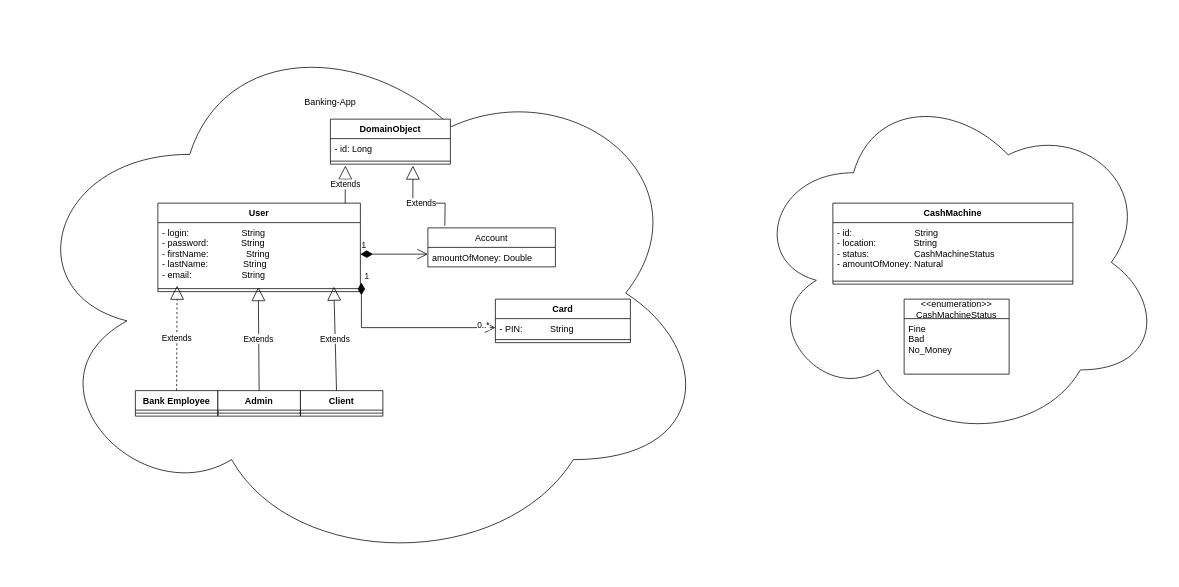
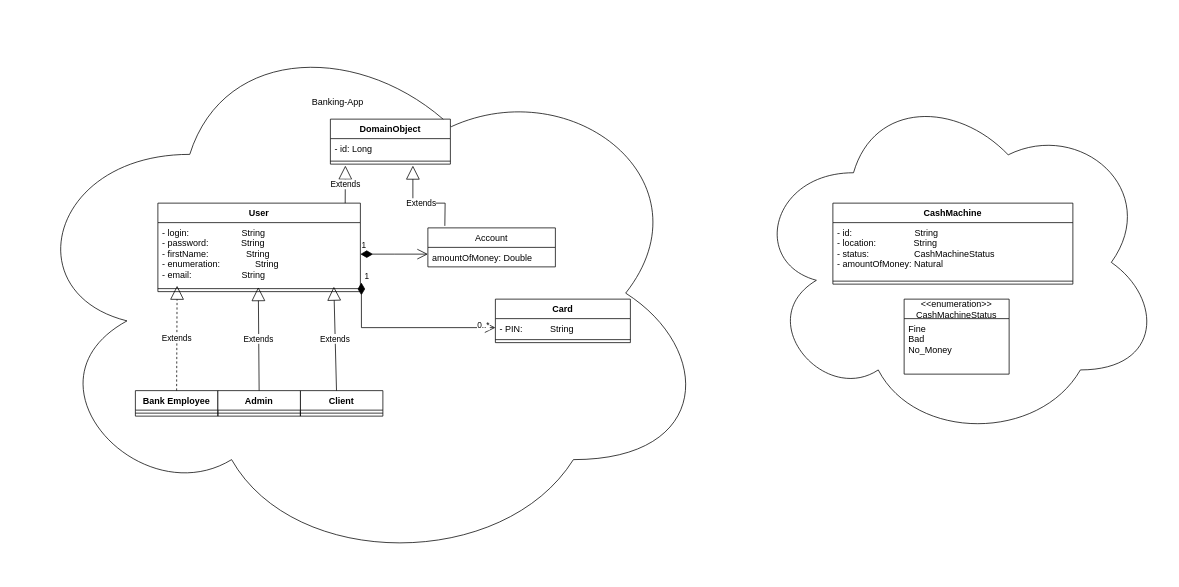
(330, 102) -> (338, 102)
(233, 233) -> (233, 233)
